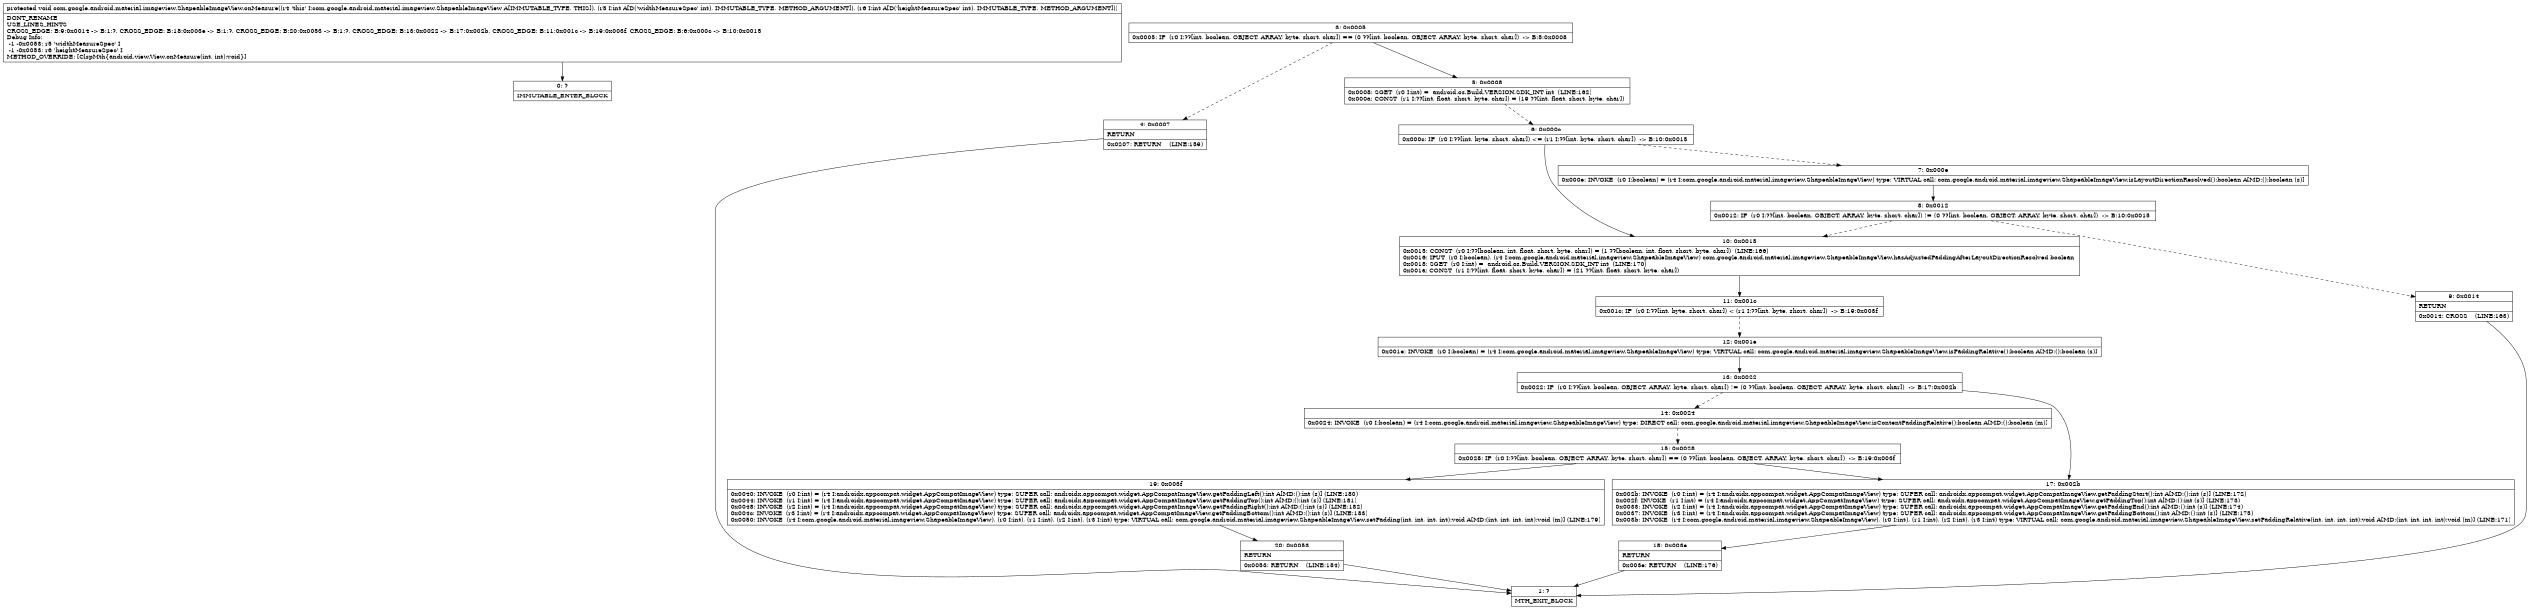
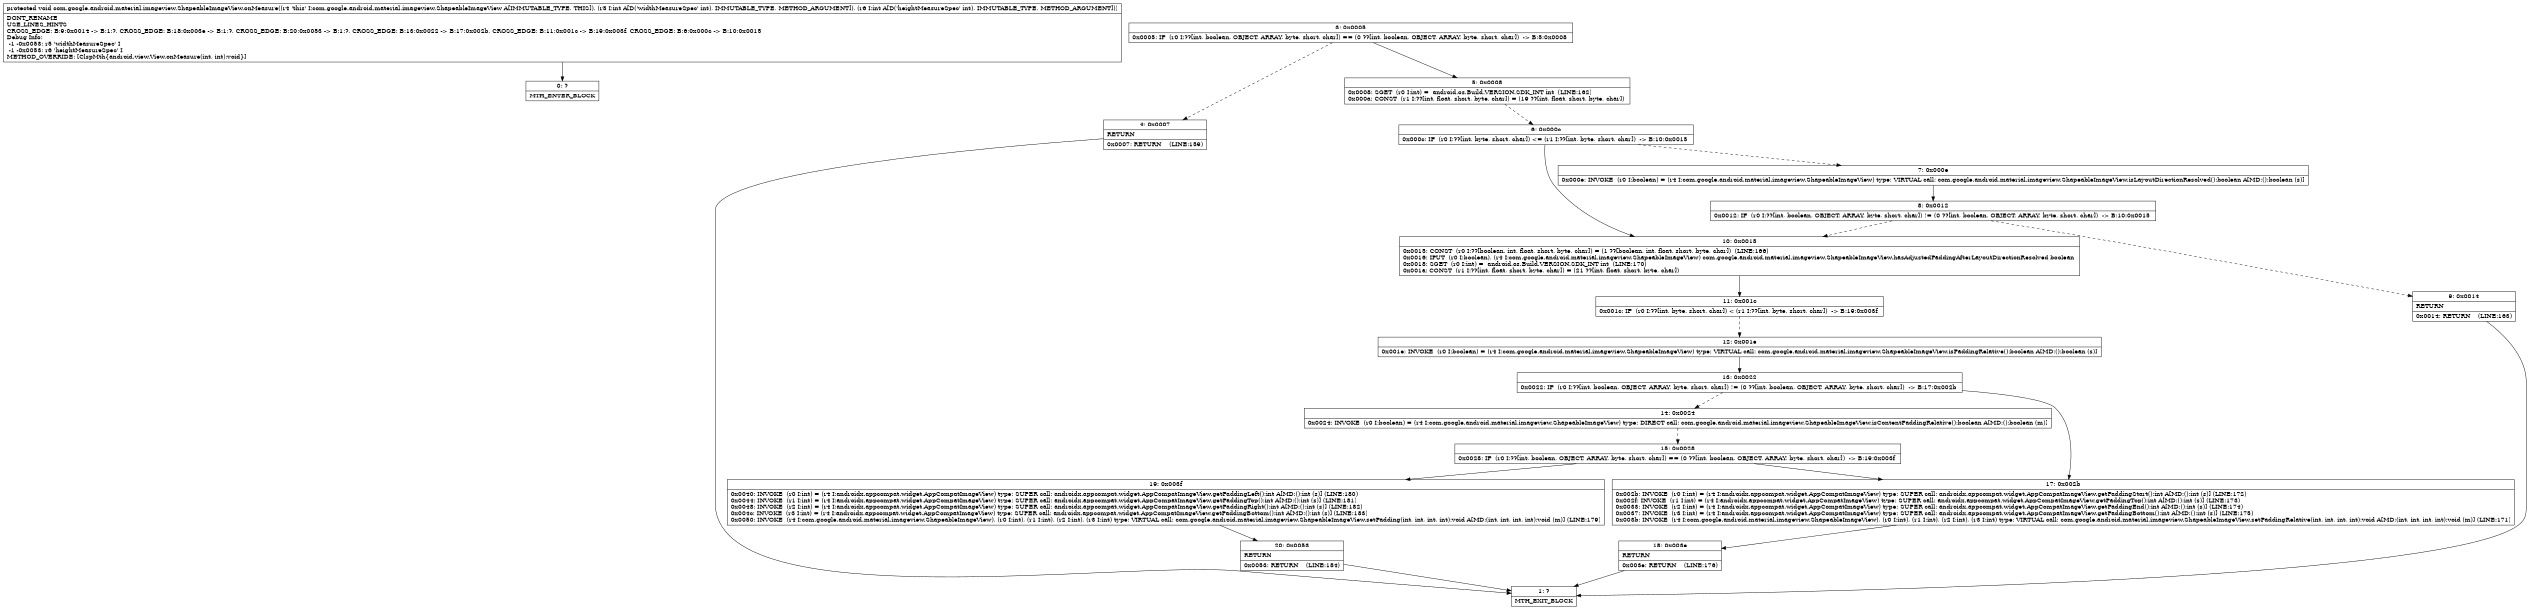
(562, 96) -> (562, 96)
(1155, 144) -> (1155, 144)
(2464, 316) -> (2464, 316)
